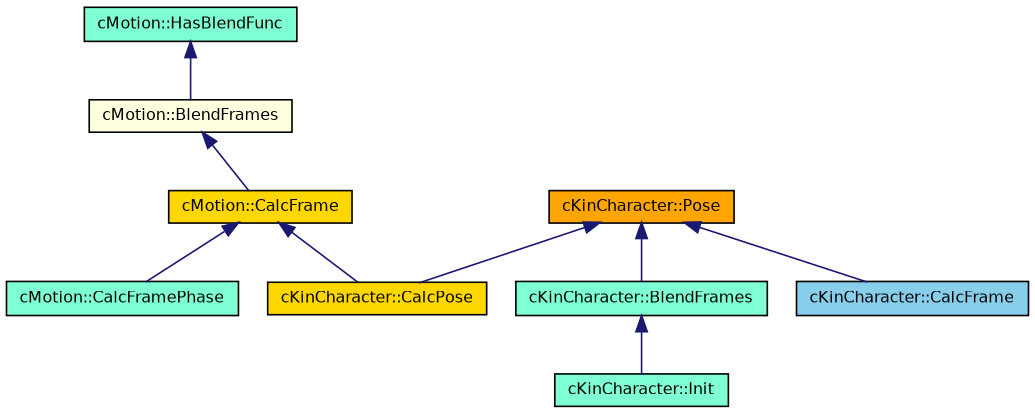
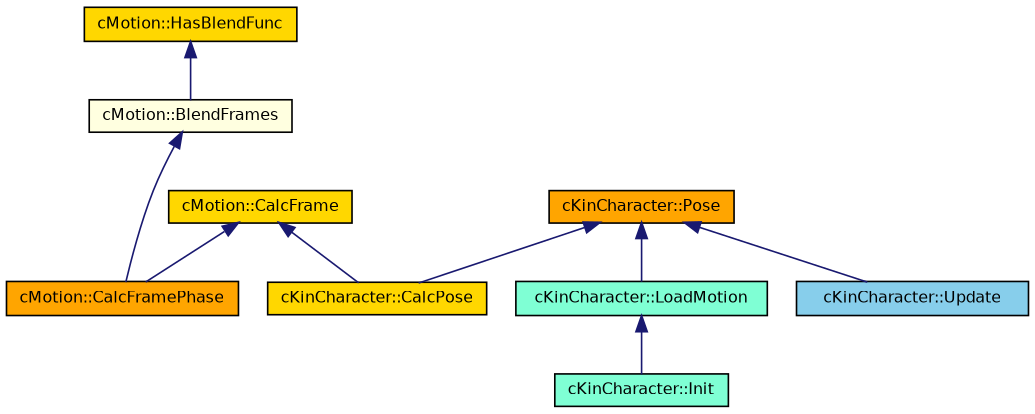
(191, 24) -> (191, 24)
(231, 168) -> (145, 212)
(122, 298) -> (122, 298)
(642, 298) -> (642, 298)
(912, 298) -> (912, 298)
